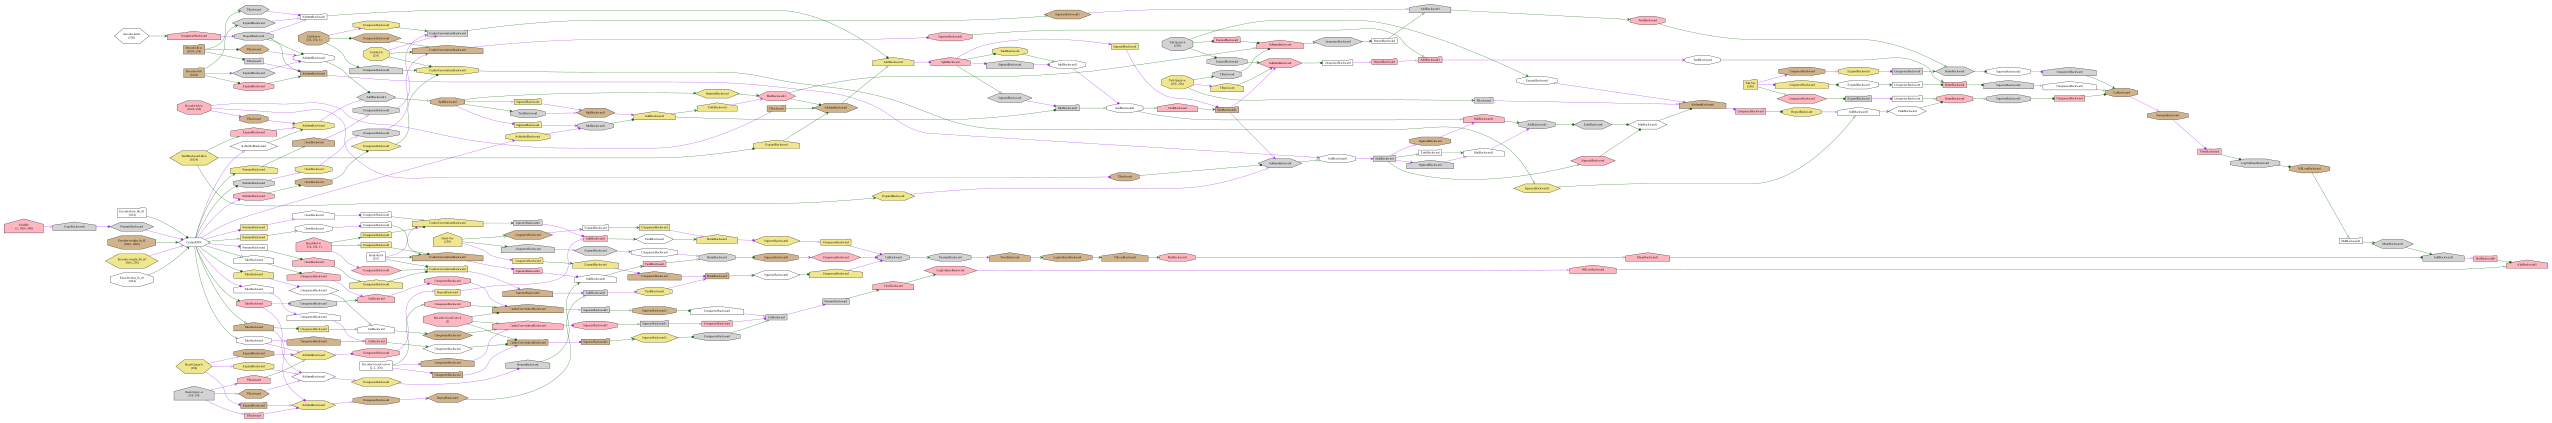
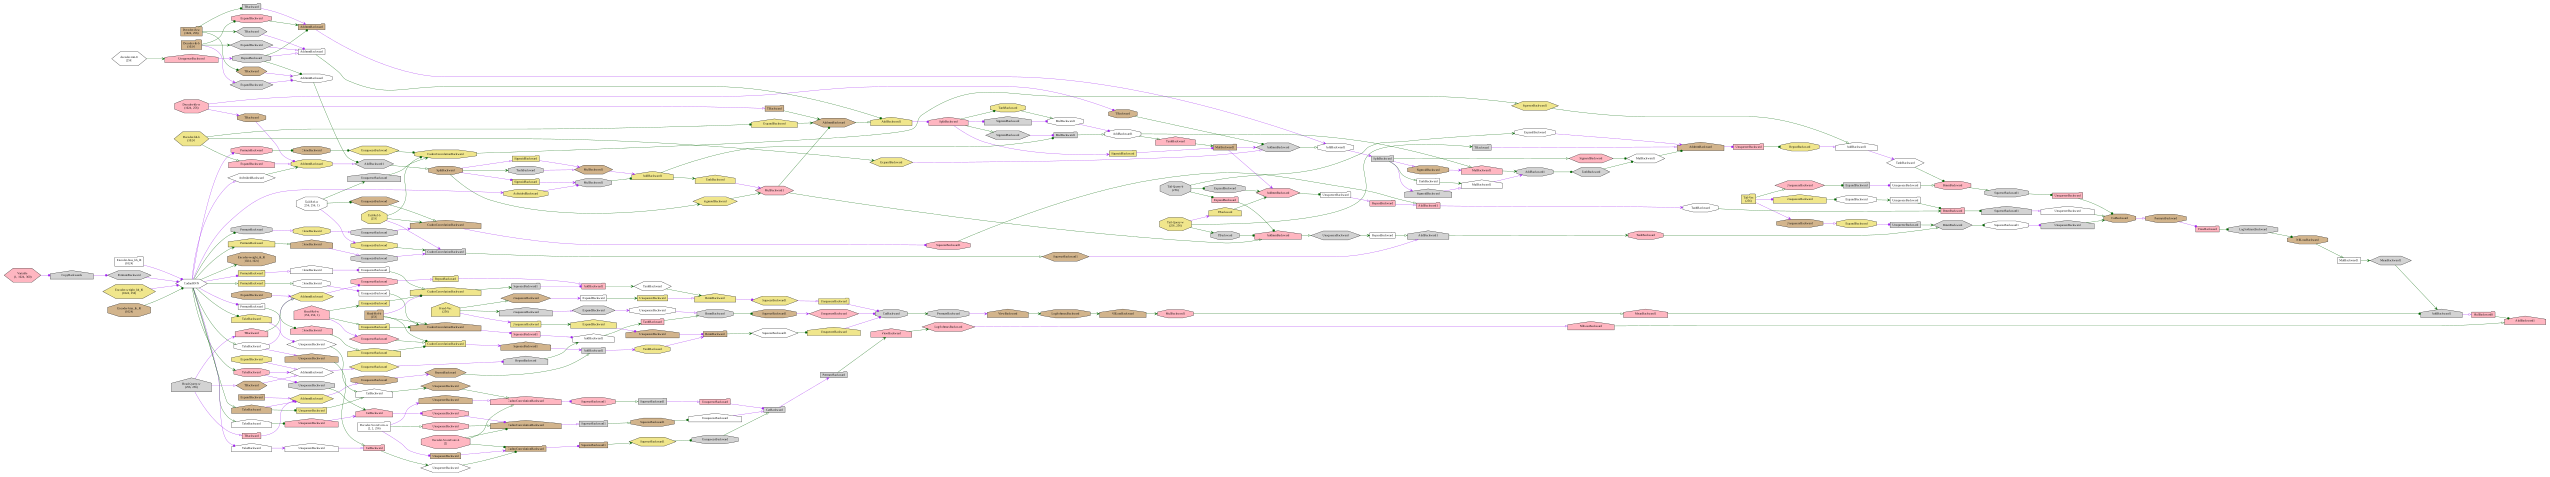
(314, 38) -> (312, 204)
(194, 158) -> (191, 139)
(167, 224) -> (162, 271)
(24, 227) -> (22, 275)
(47, 227) -> (44, 275)
(166, 242) -> (217, 272)
(165, 251) -> (163, 287)
(376, 257) -> (374, 315)
(169, 264) -> (163, 298)
(132, 280) -> (129, 310)
(194, 366) -> none
